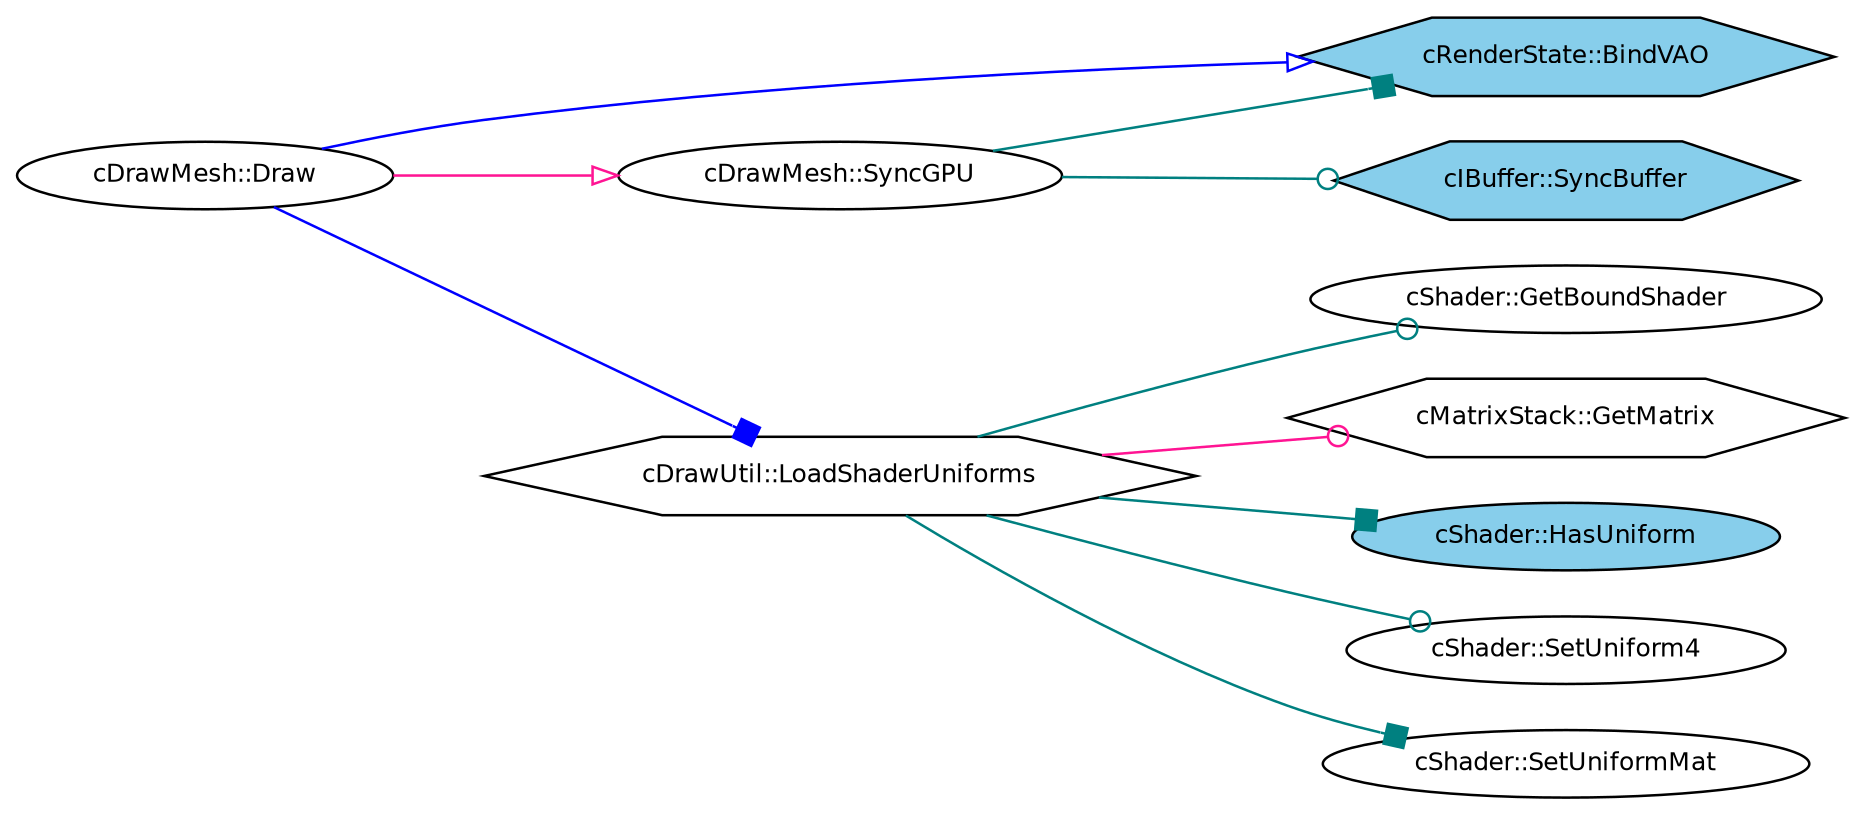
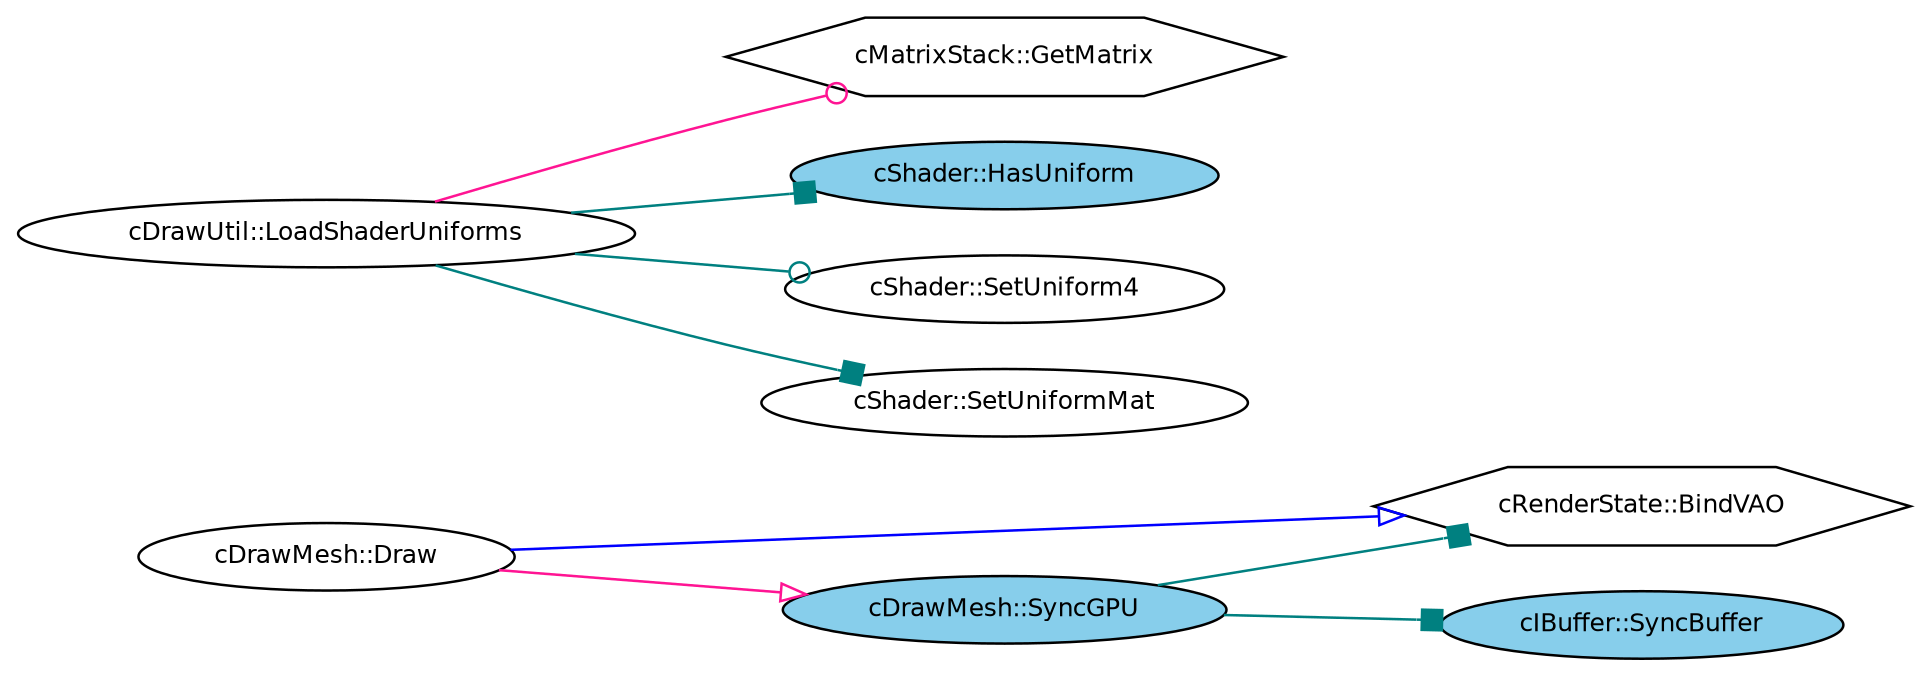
(1566, 57) -> (1642, 506)
(840, 176) -> (1005, 610)
(1189, 178) -> (1320, 617)
(1566, 181) -> (1642, 625)
(1566, 299) -> none
(503, 316) -> none
(840, 476) -> (327, 234)
